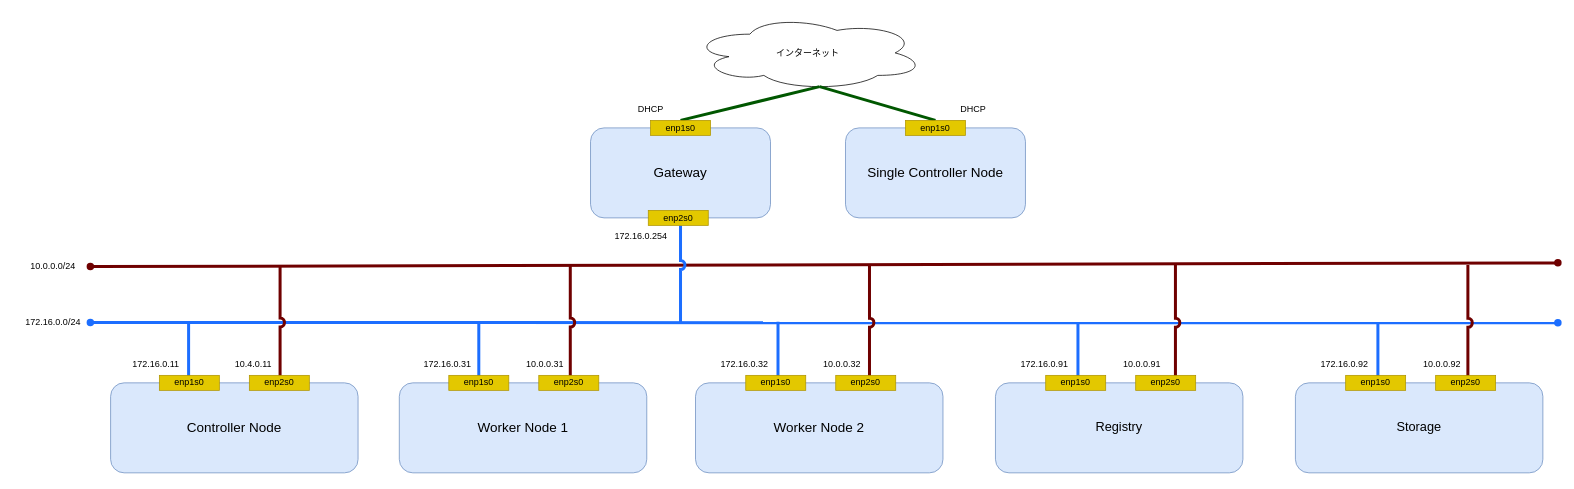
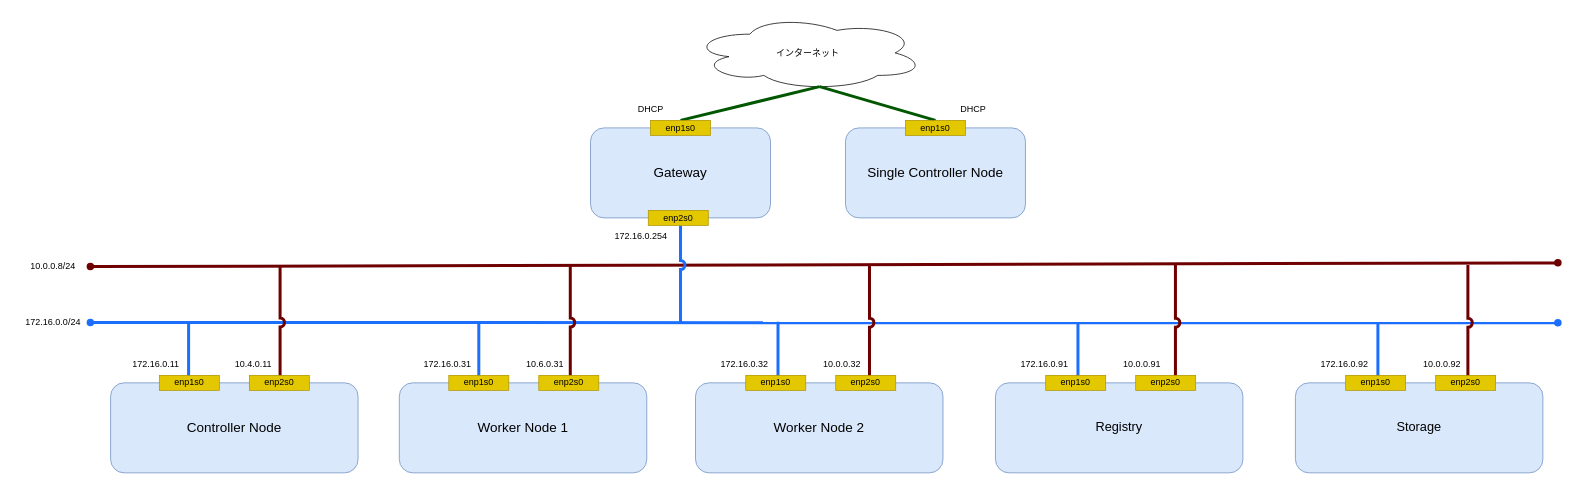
(53, 267) -> (53, 267)
(545, 364) -> (545, 364)
